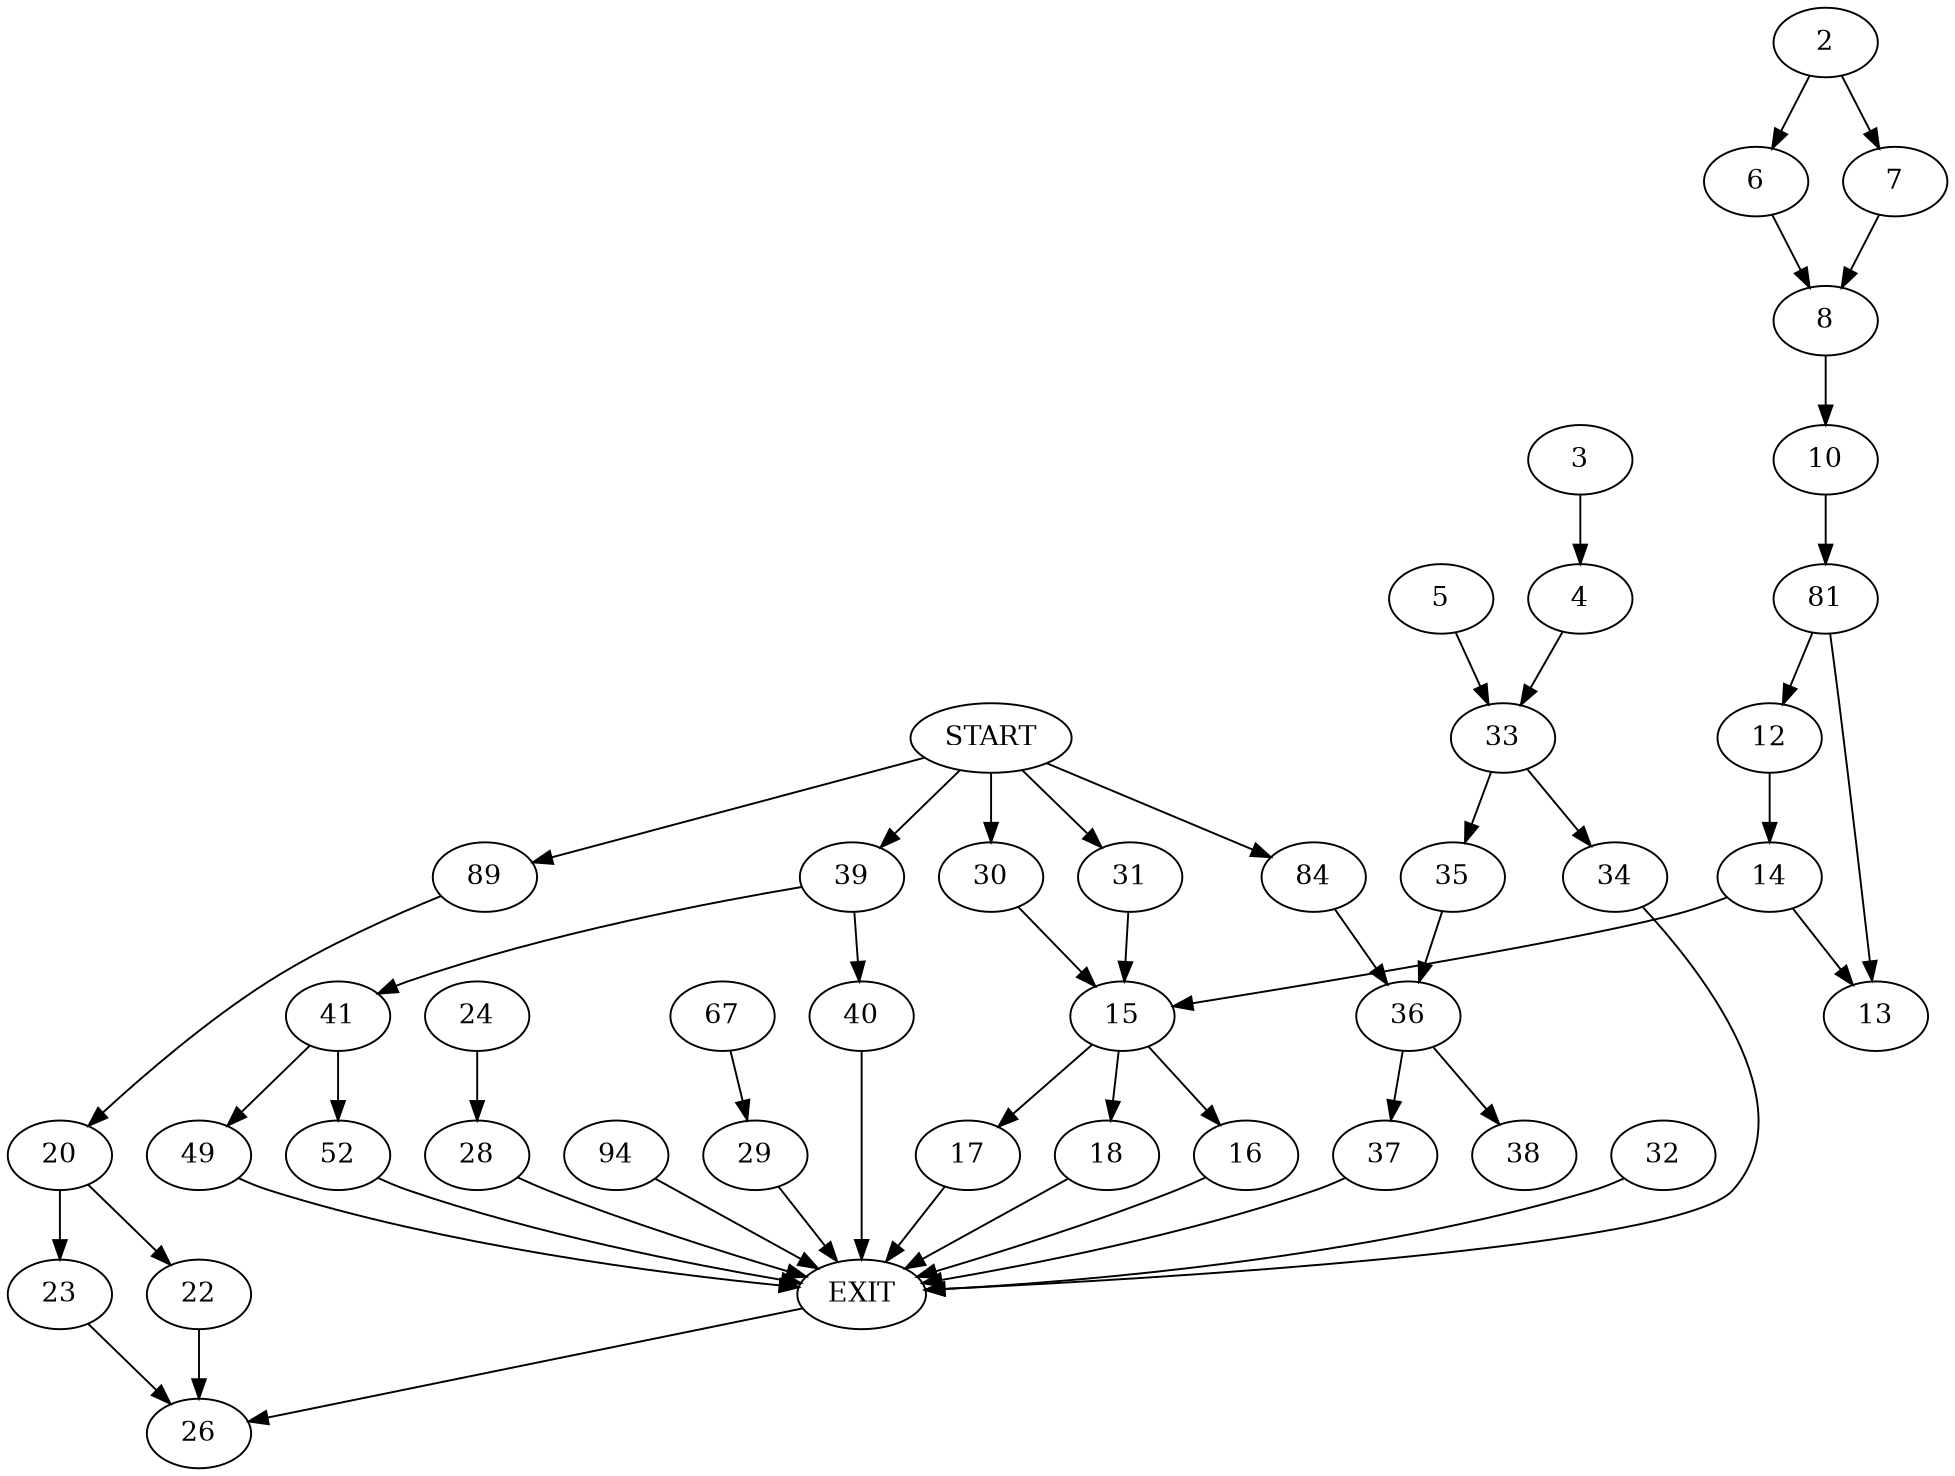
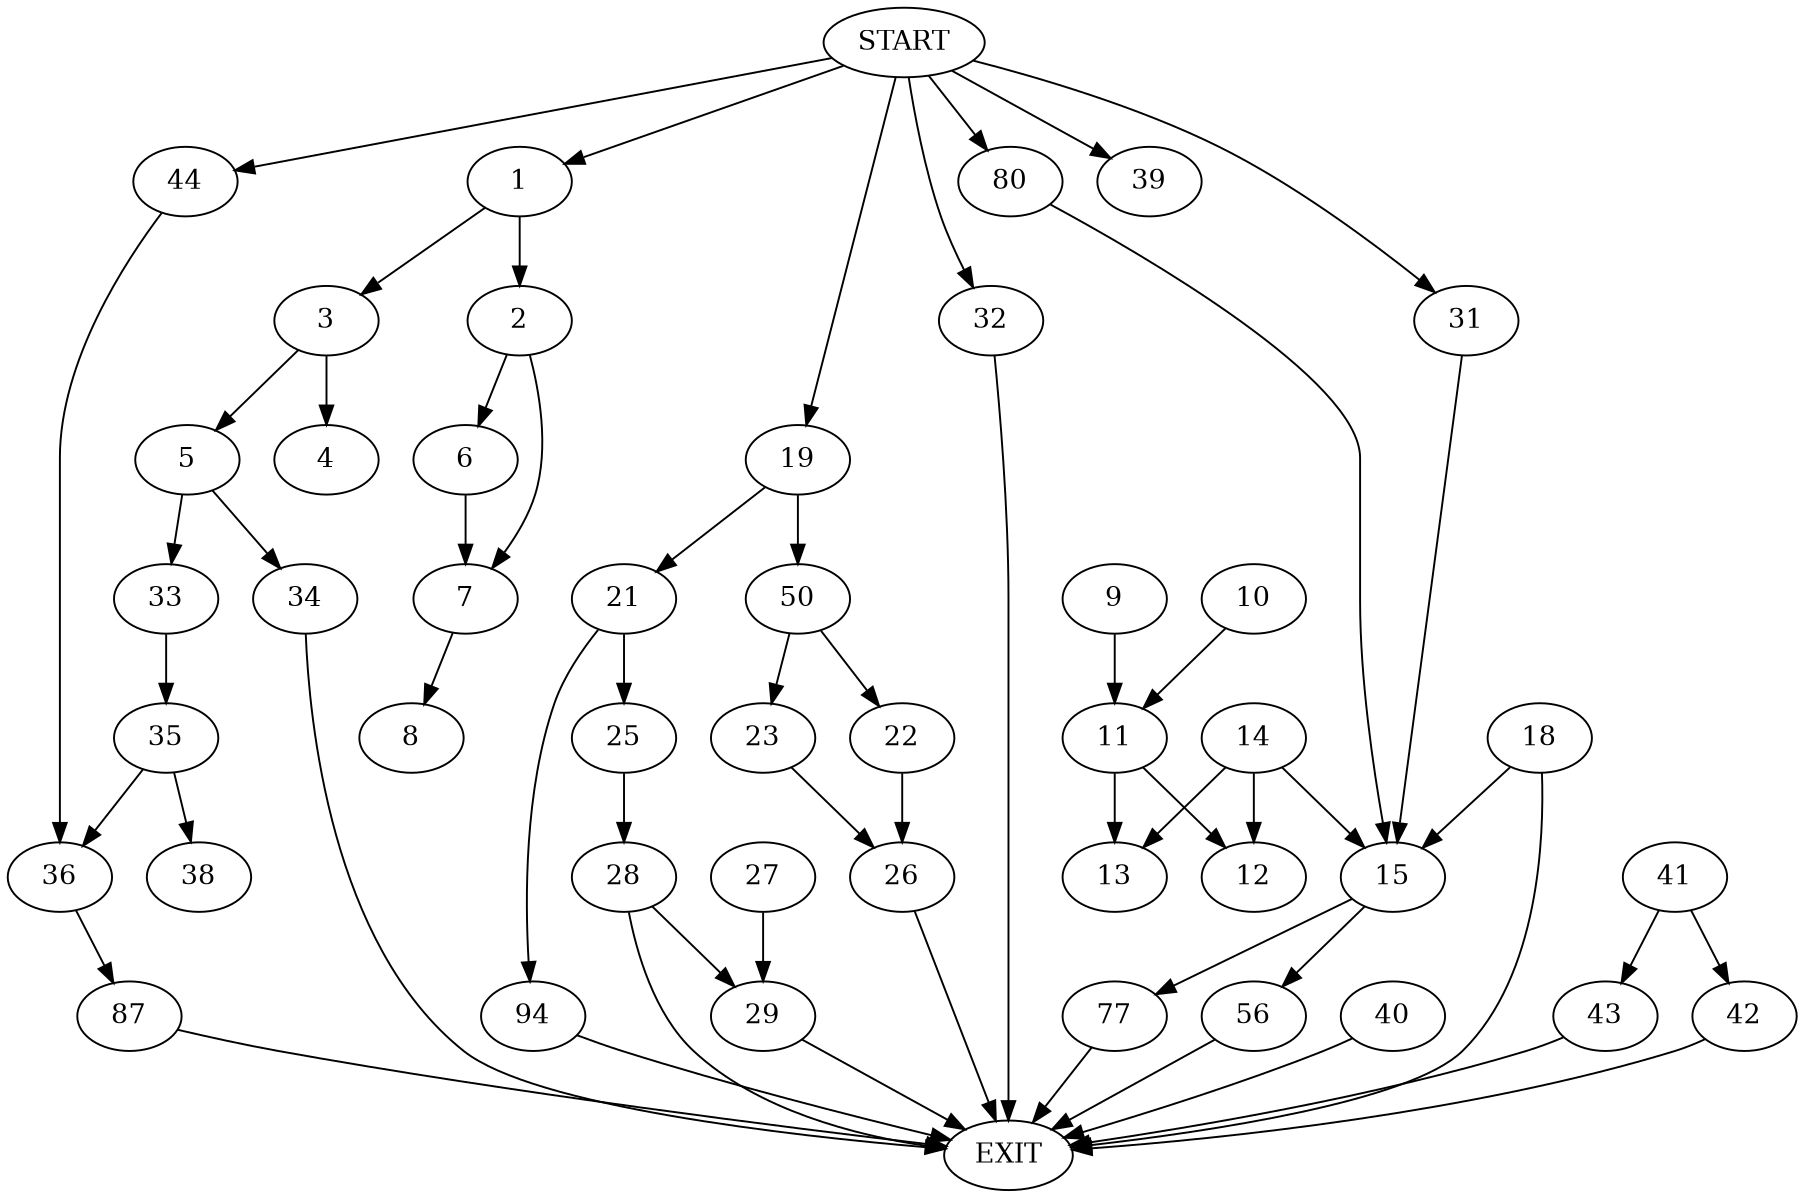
none -> (929, 176)
none -> (520, 182)
(1786, 242) -> (466, 520)
(1826, 381) -> none
none -> (264, 383)
none -> (624, 599)
none -> (1115, 599)
(1826, 599) -> (1115, 738)
(1546, 660) -> none
(1770, 798) -> (1254, 798)
(1553, 800) -> (240, 522)
(485, 877) -> (798, 460)
(991, 877) -> (1010, 182)
(1314, 877) -> (185, 182)
(597, 928) -> none
(856, 937) -> none
none -> (686, 940)
(477, 1016) -> (624, 738)
(723, 1016) -> (763, 877)
(1116, 1076) -> (1474, 801)
(1460, 1078) -> (180, 798)
(60, 1155) -> (798, 599)
(199, 1155) -> (1605, 1016)
(338, 1155) -> (1745, 1016)
(968, 1155) -> (1115, 1016)
(1246, 1155) -> (1254, 1016)
(1385, 1155) -> (129, 1016)
(535, 1363) -> (952, 1007)
